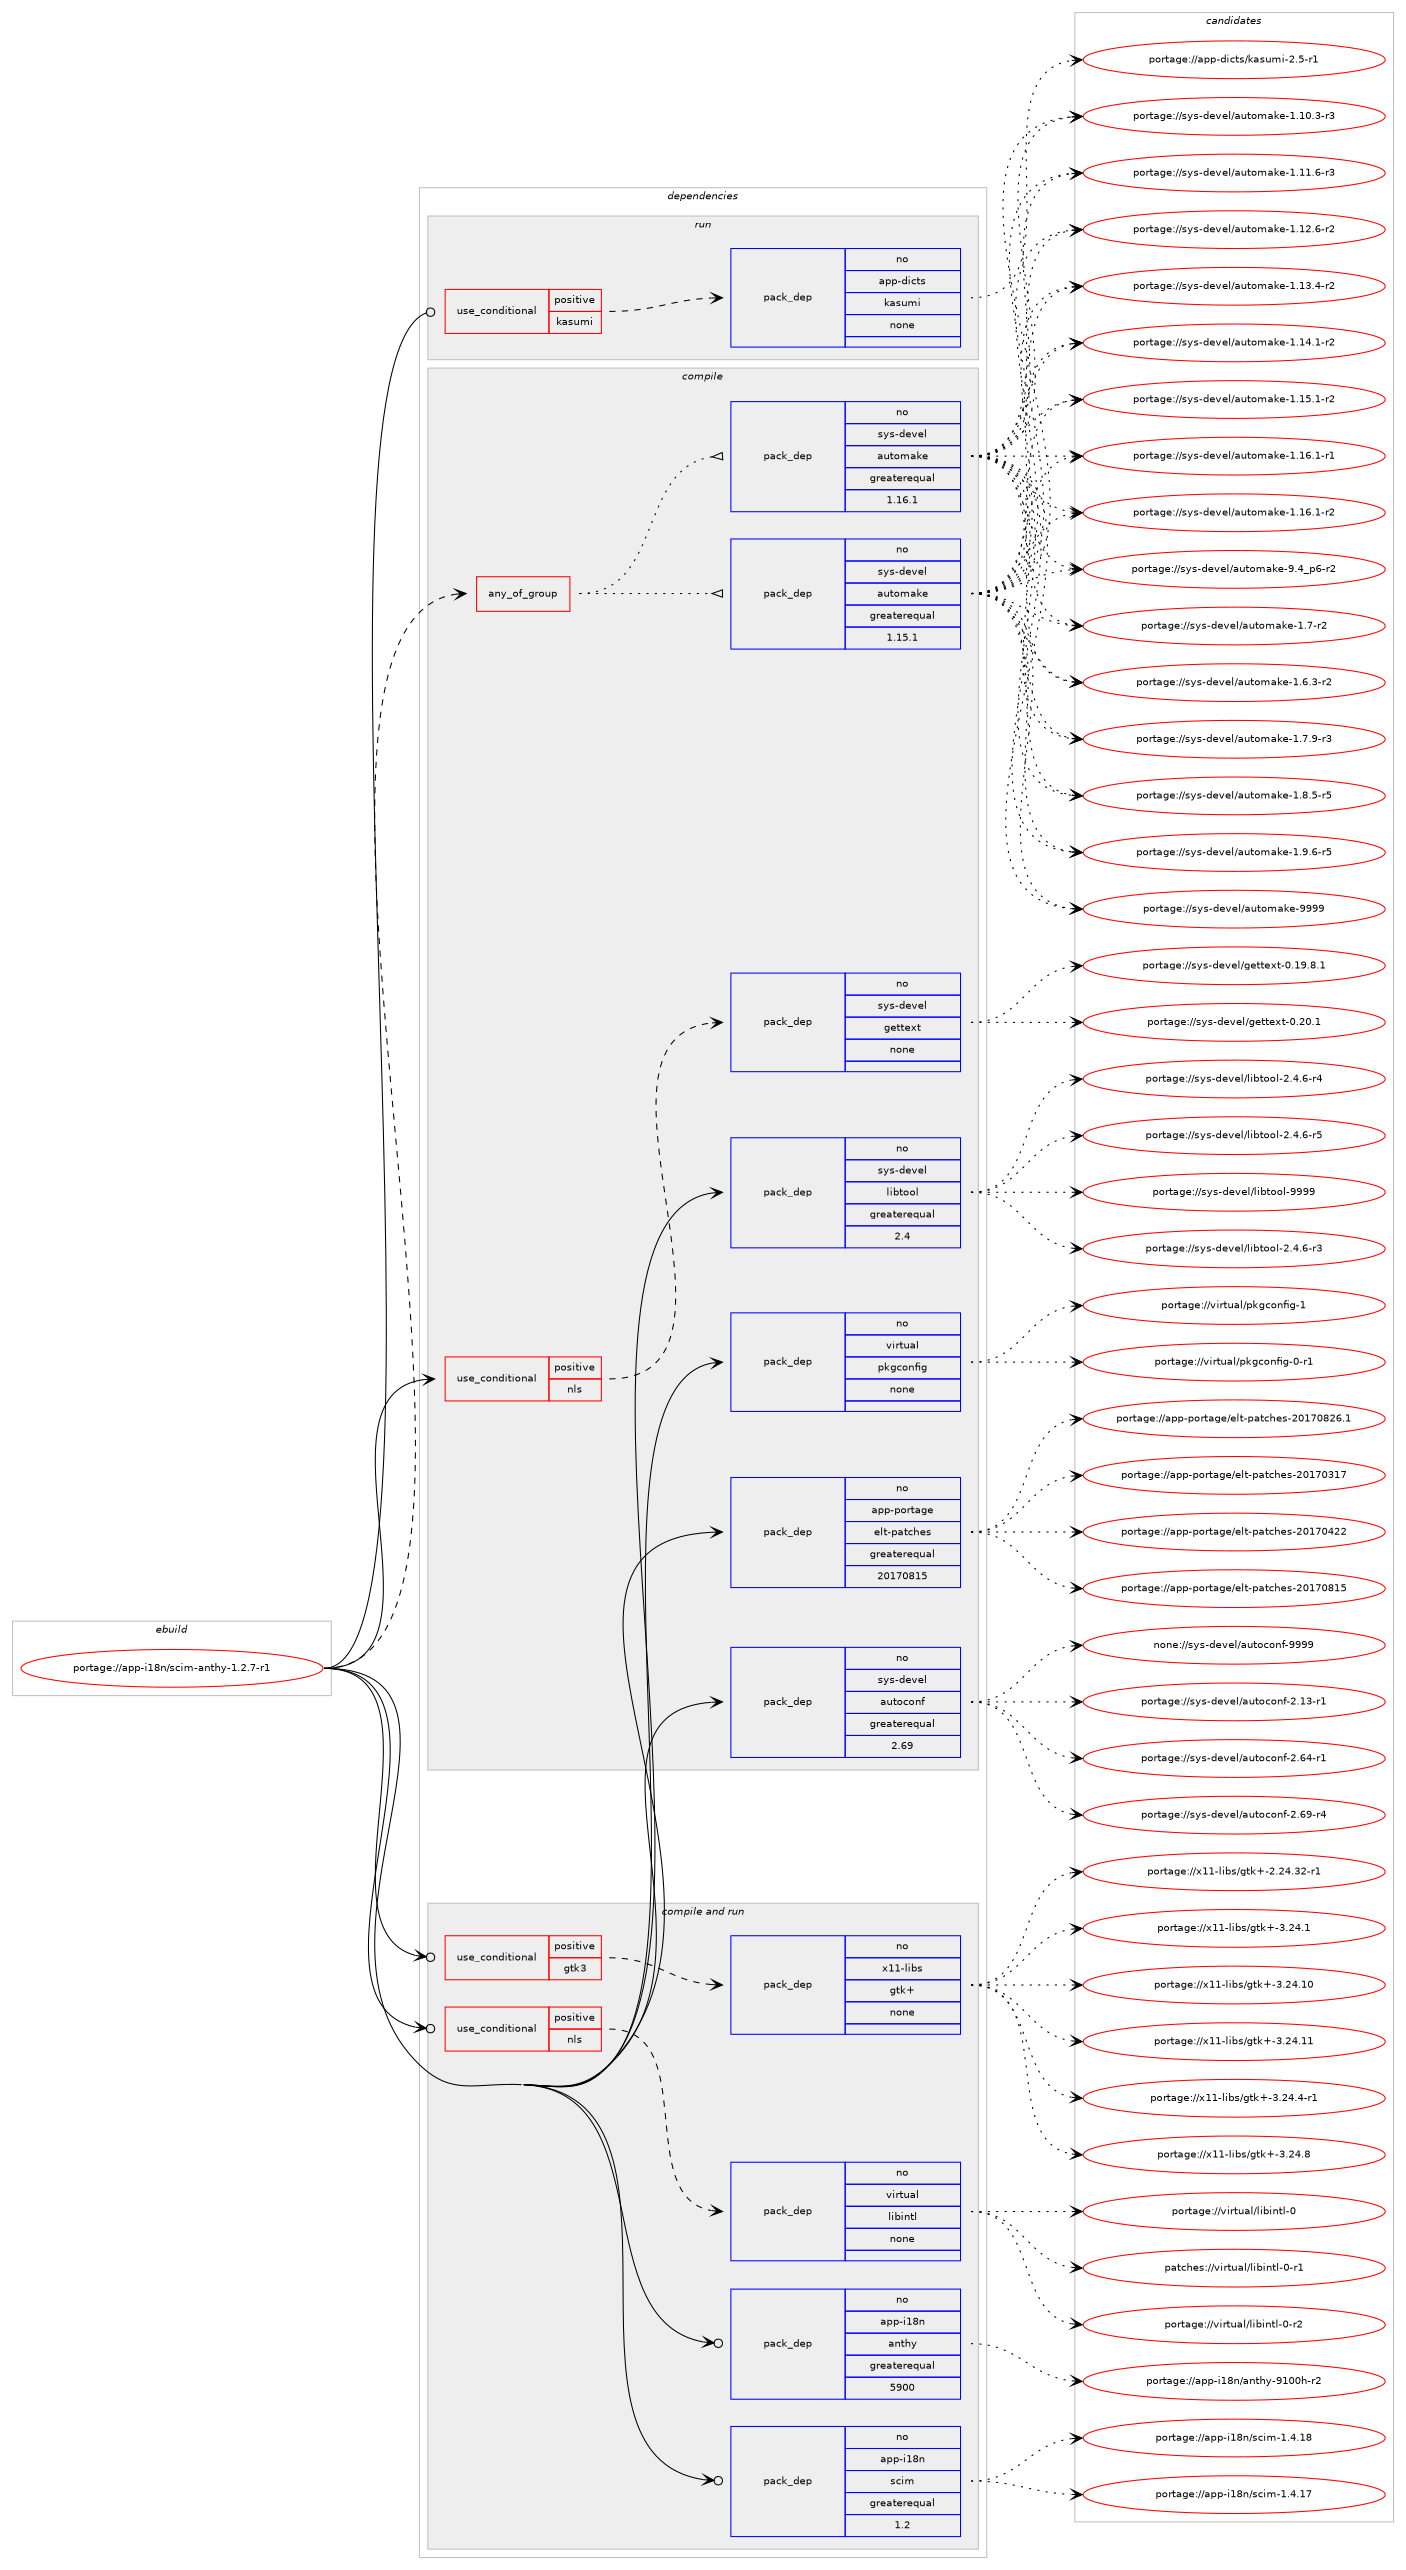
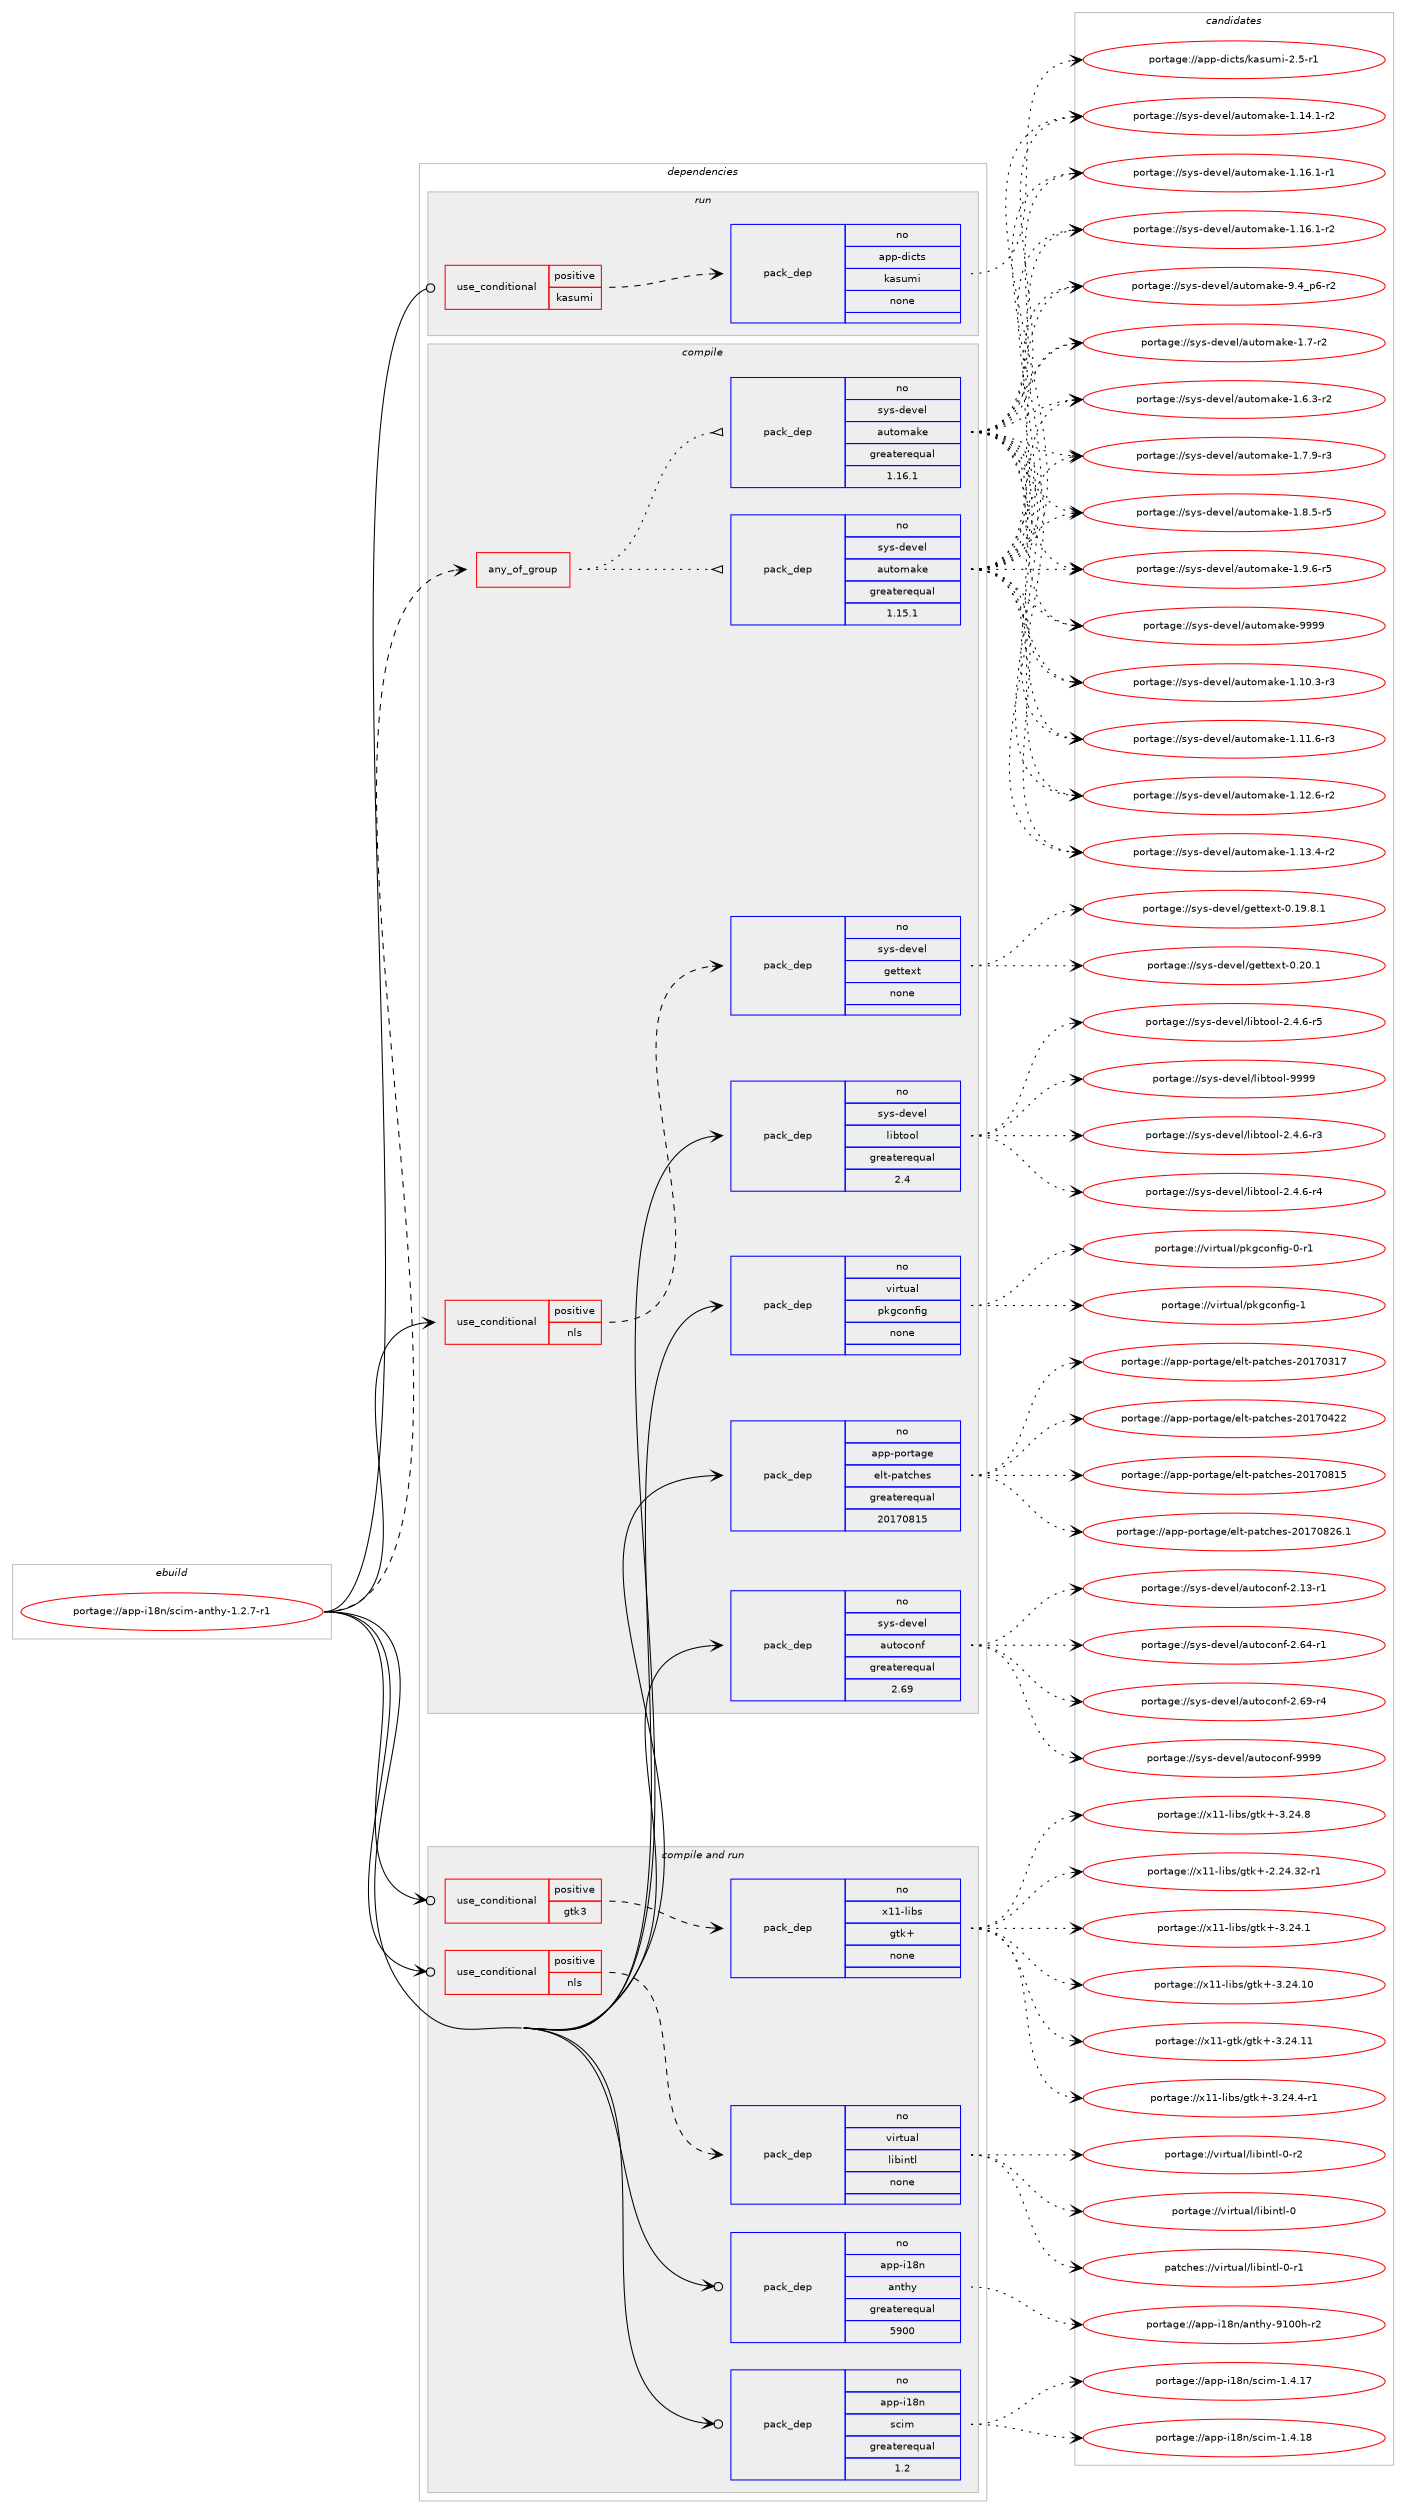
(1234, 400) -> none
(1234, 1645) -> (1234, 1759)
(1234, 2042) -> (1234, 2042)
